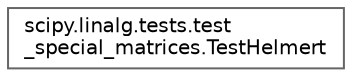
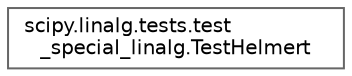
(176, 38) -> (176, 38)
